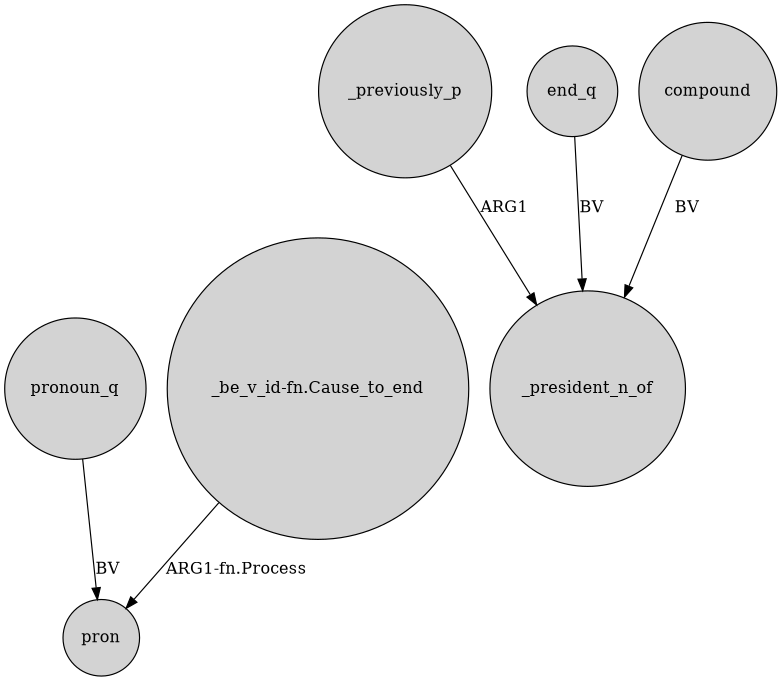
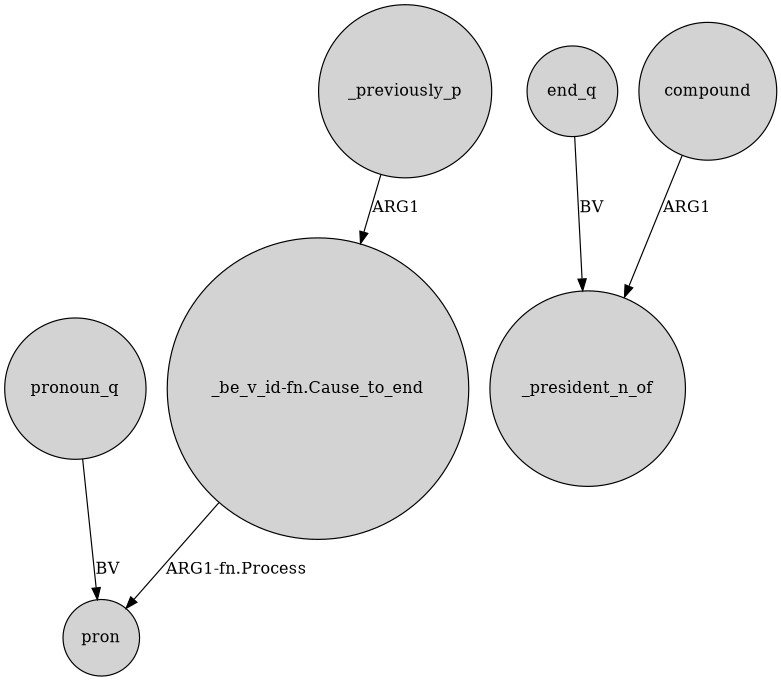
(687, 208) -> (687, 208)
(490, 230) -> (372, 203)
